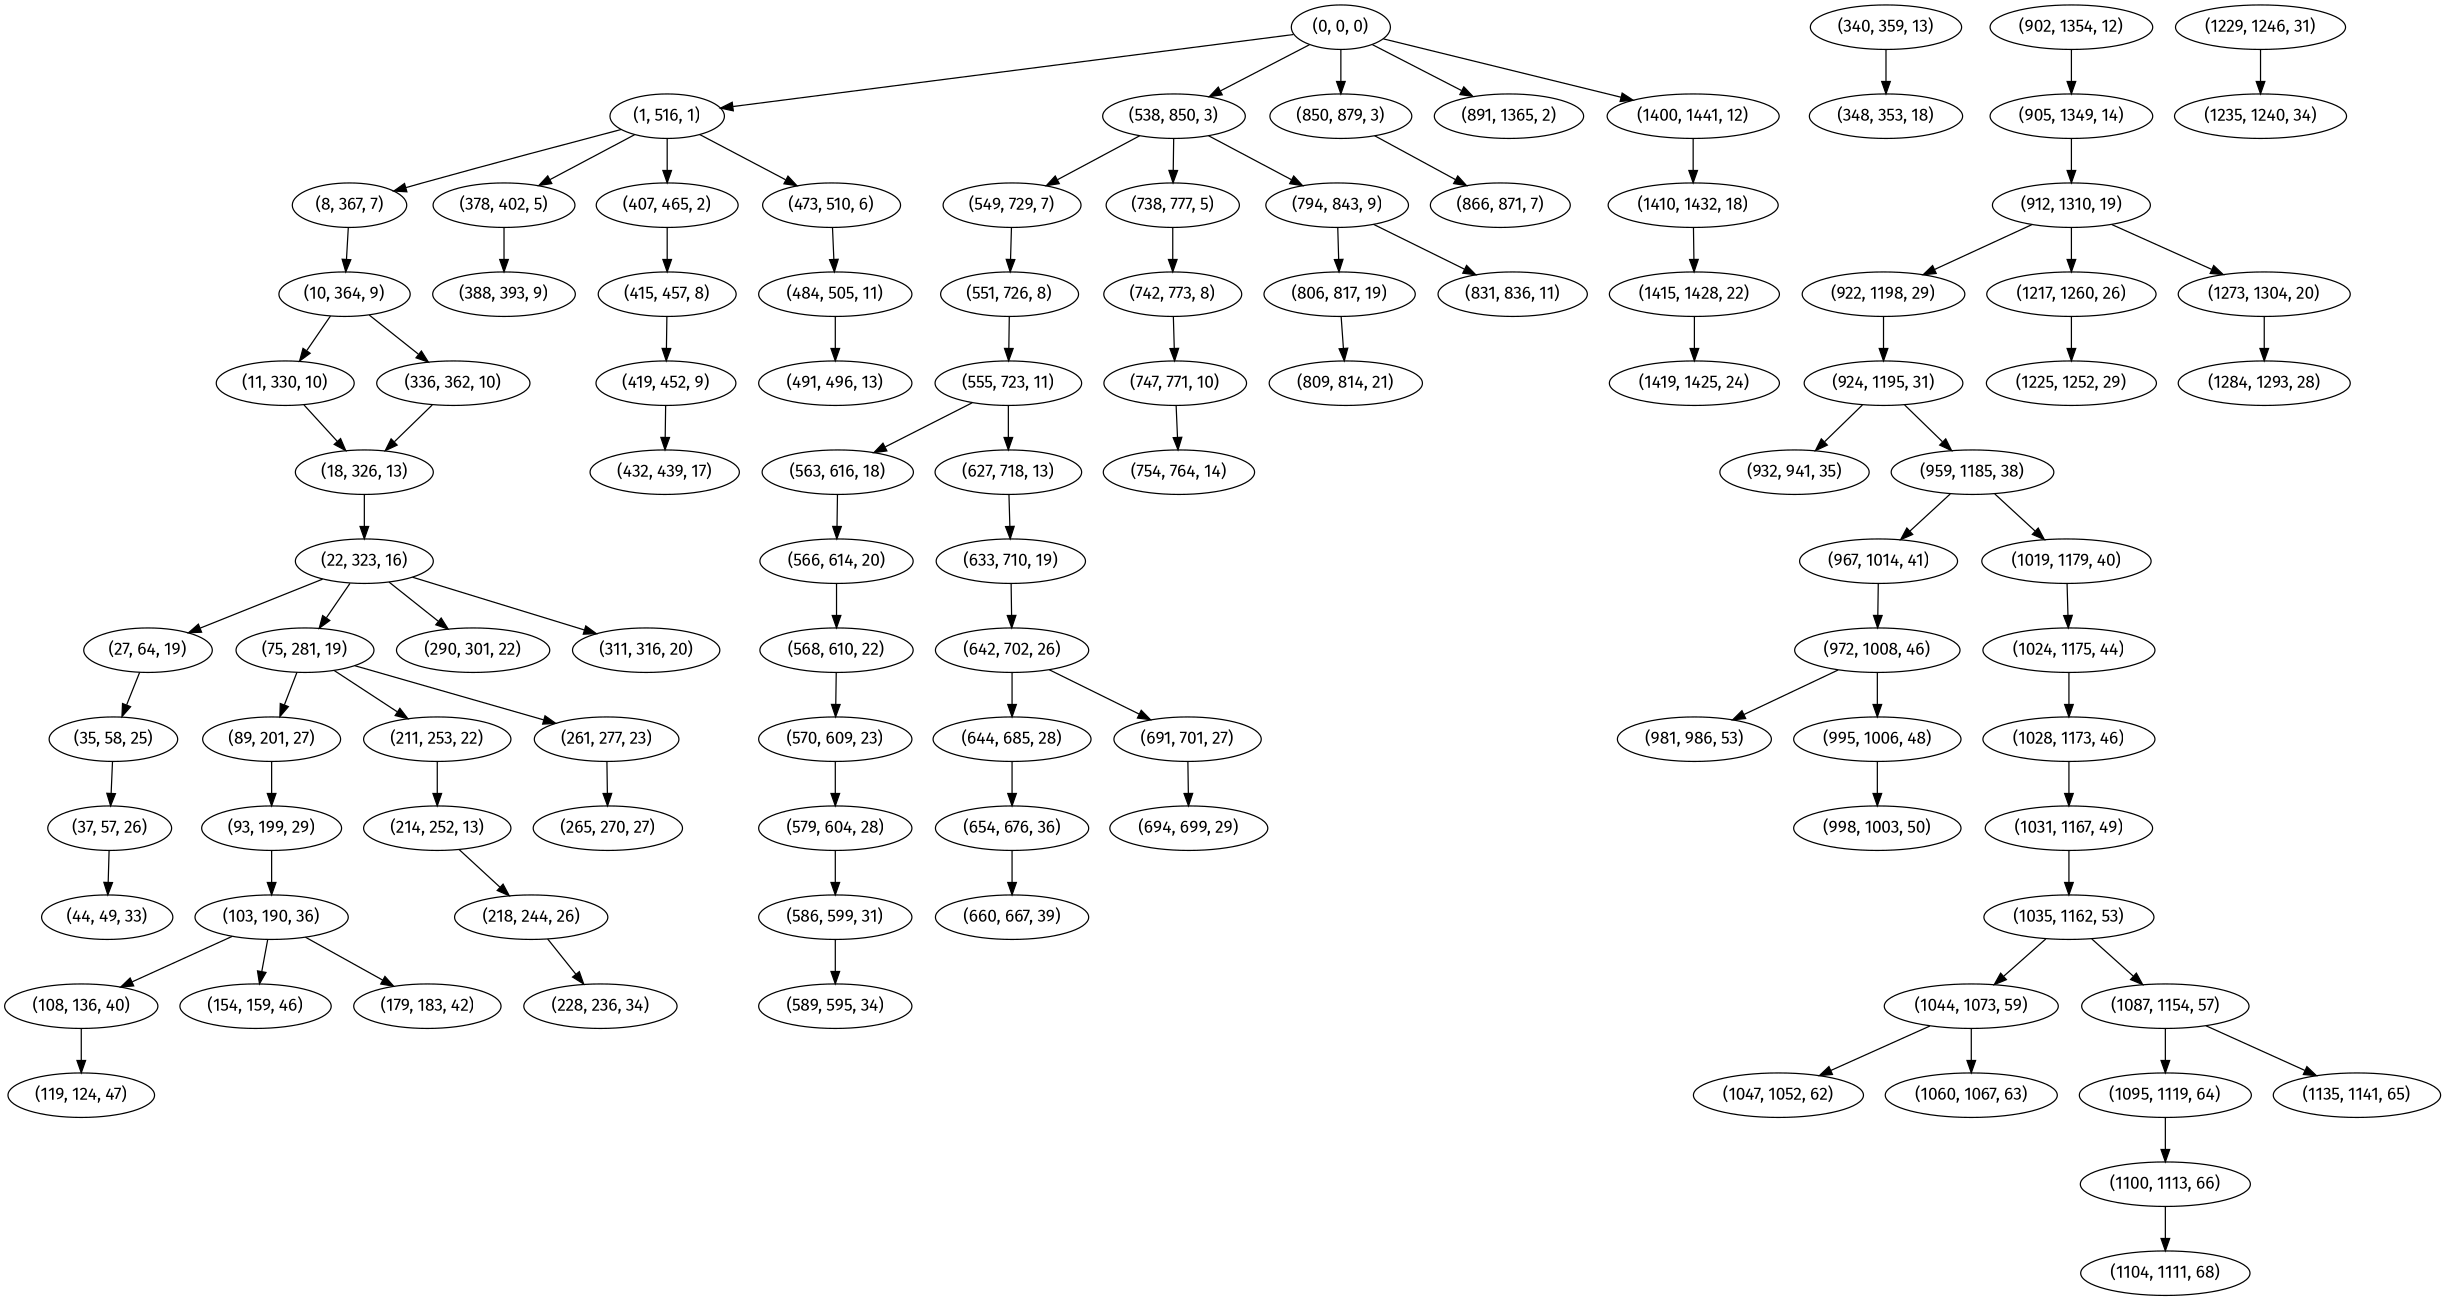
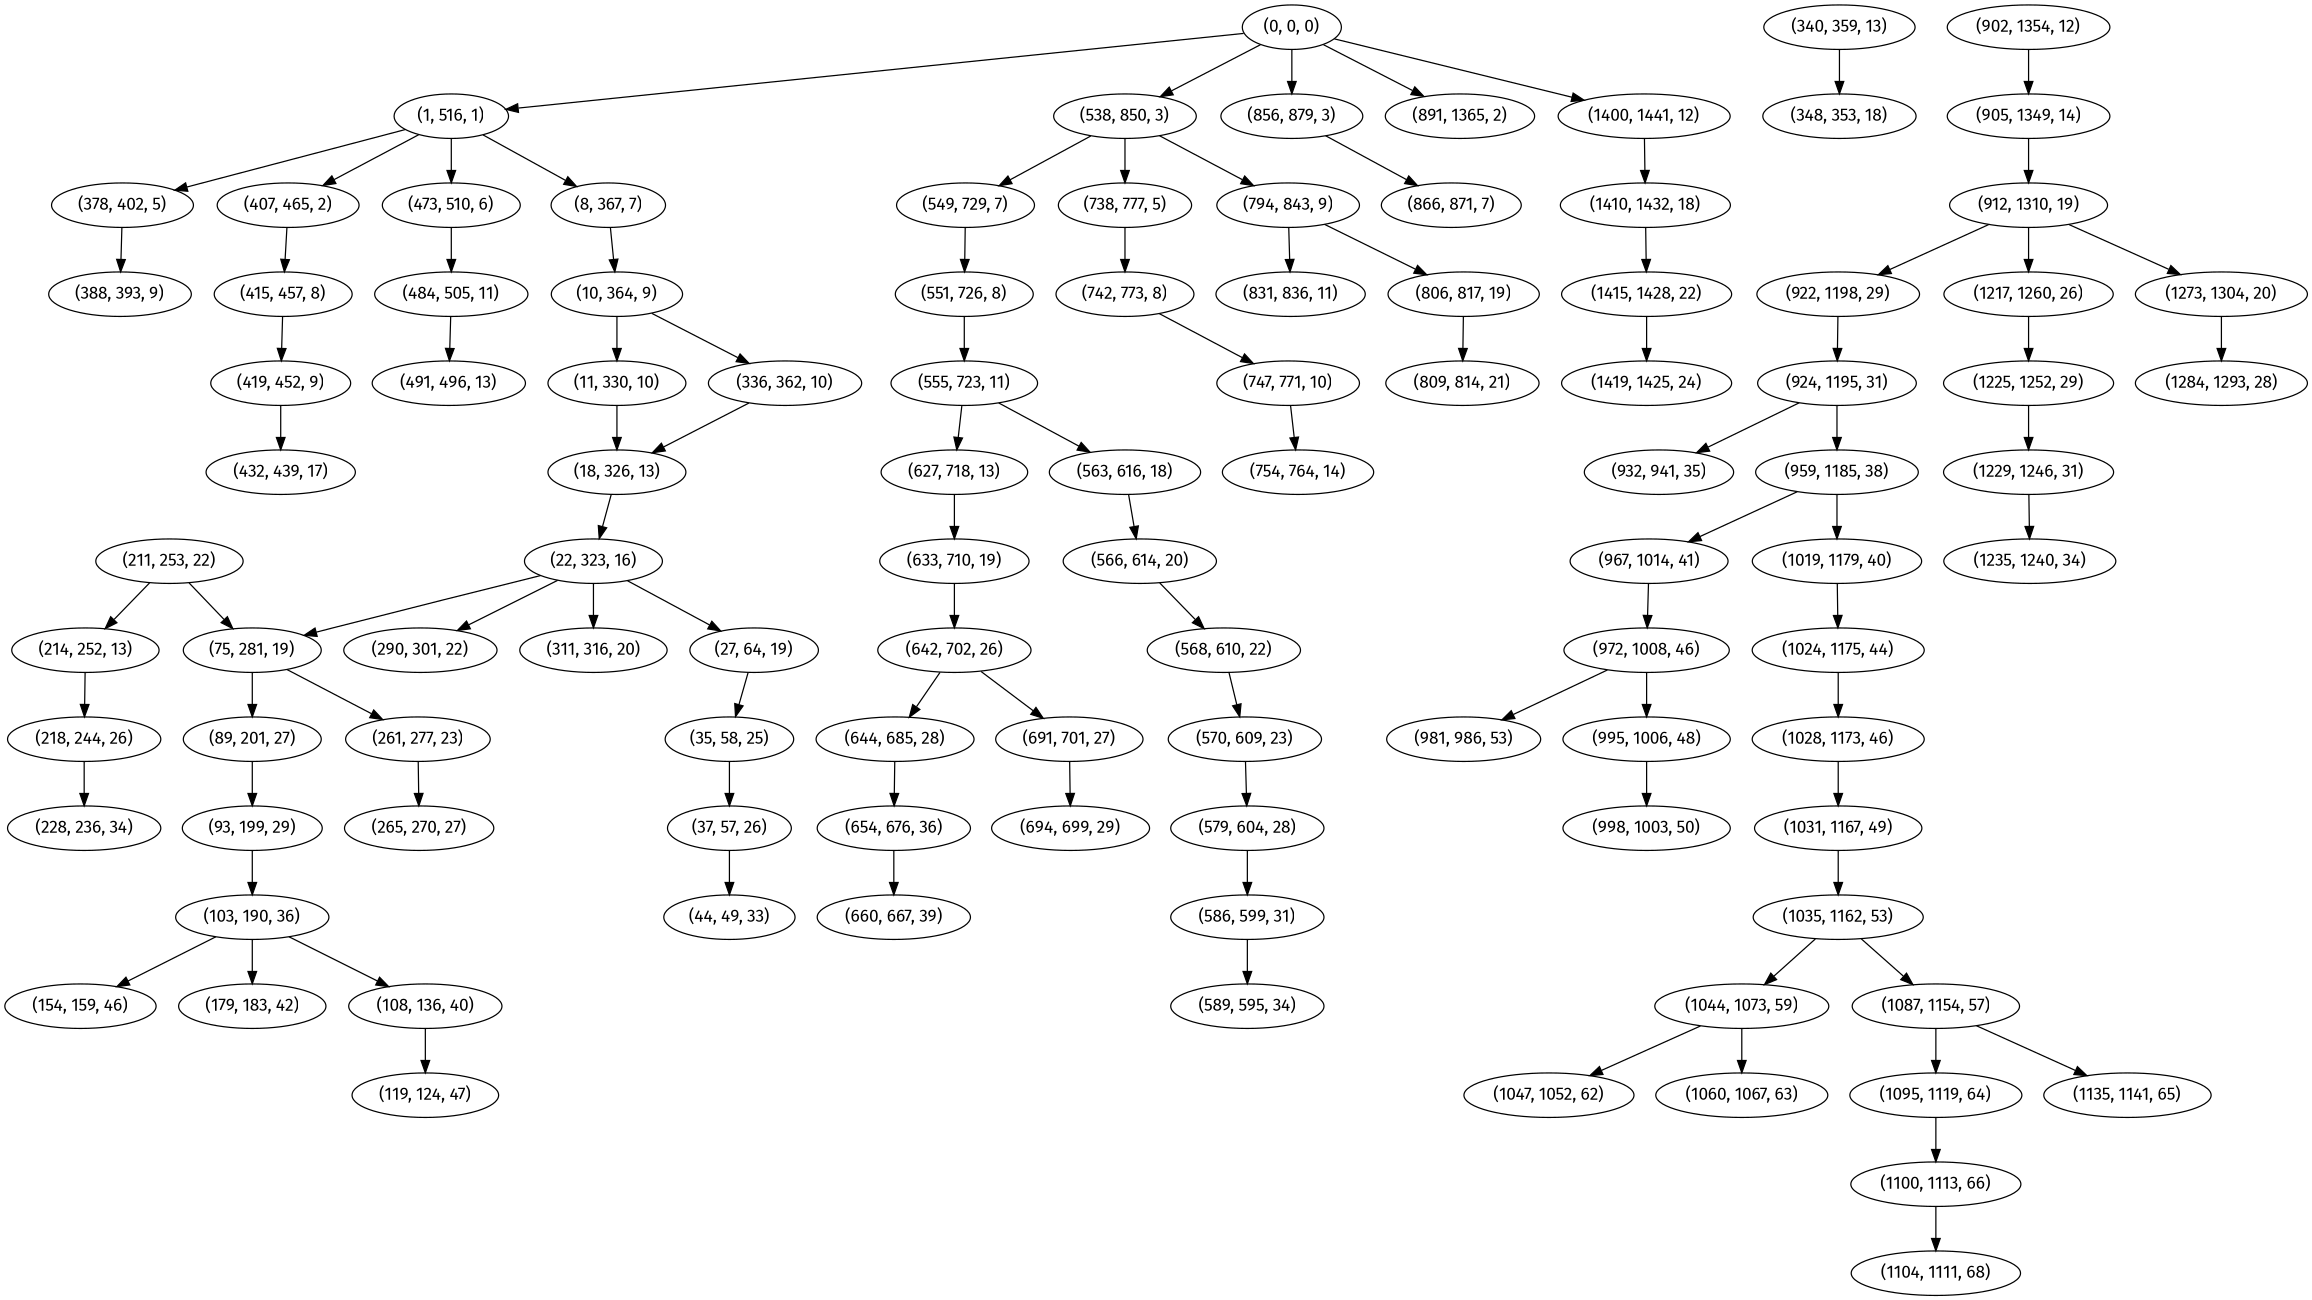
(1341, 116) -> (1292, 116)
none -> (2029, 422)
(366, 691) -> (207, 601)
